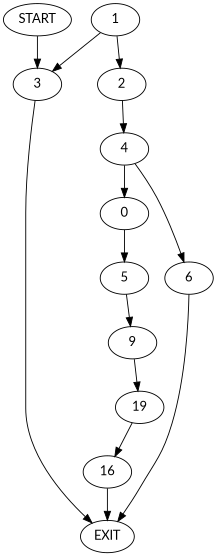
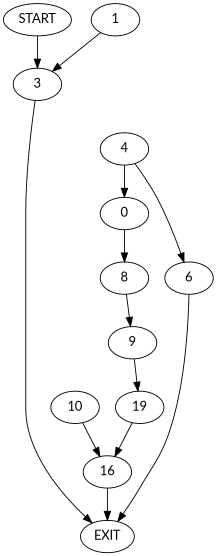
(122, 84) -> none
(124, 278) -> (124, 278)
none -> (75, 407)
